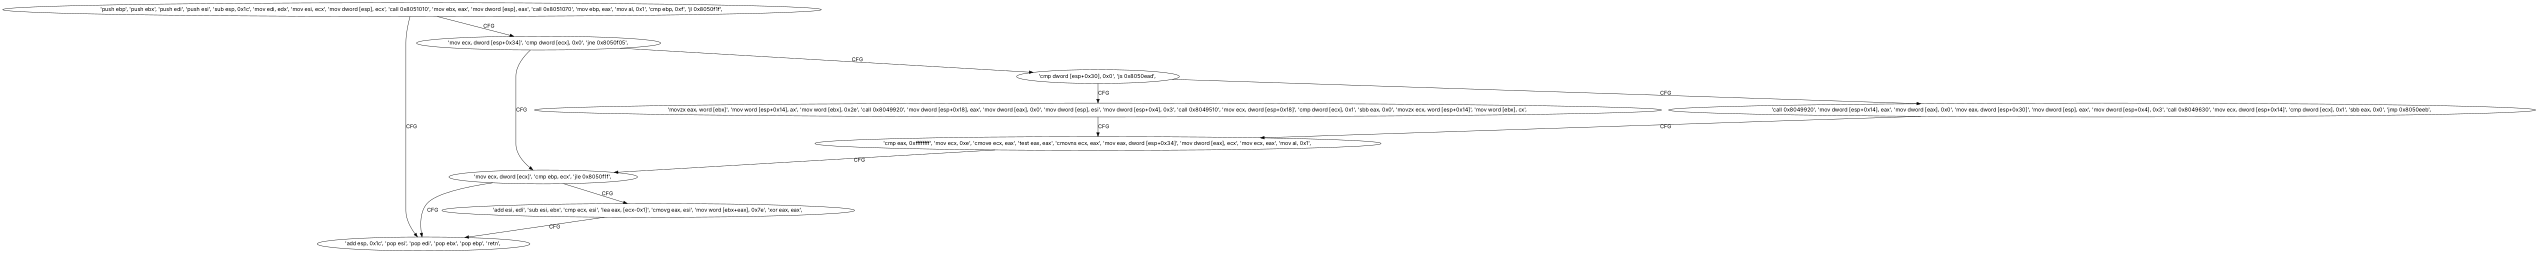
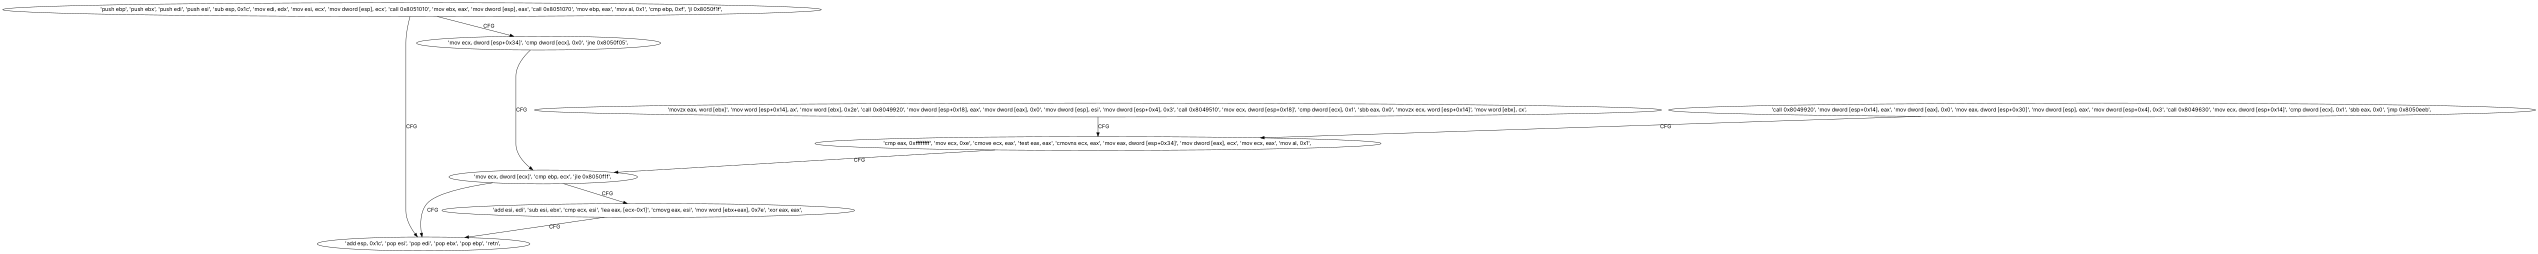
(1098, 77) -> none
